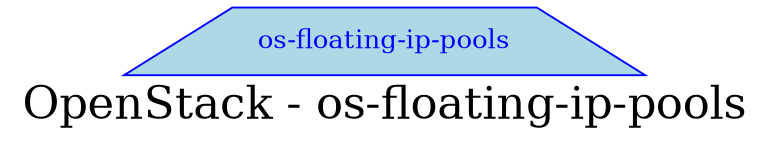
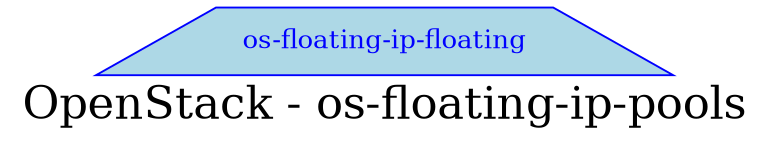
(385, 41) -> (385, 41)
